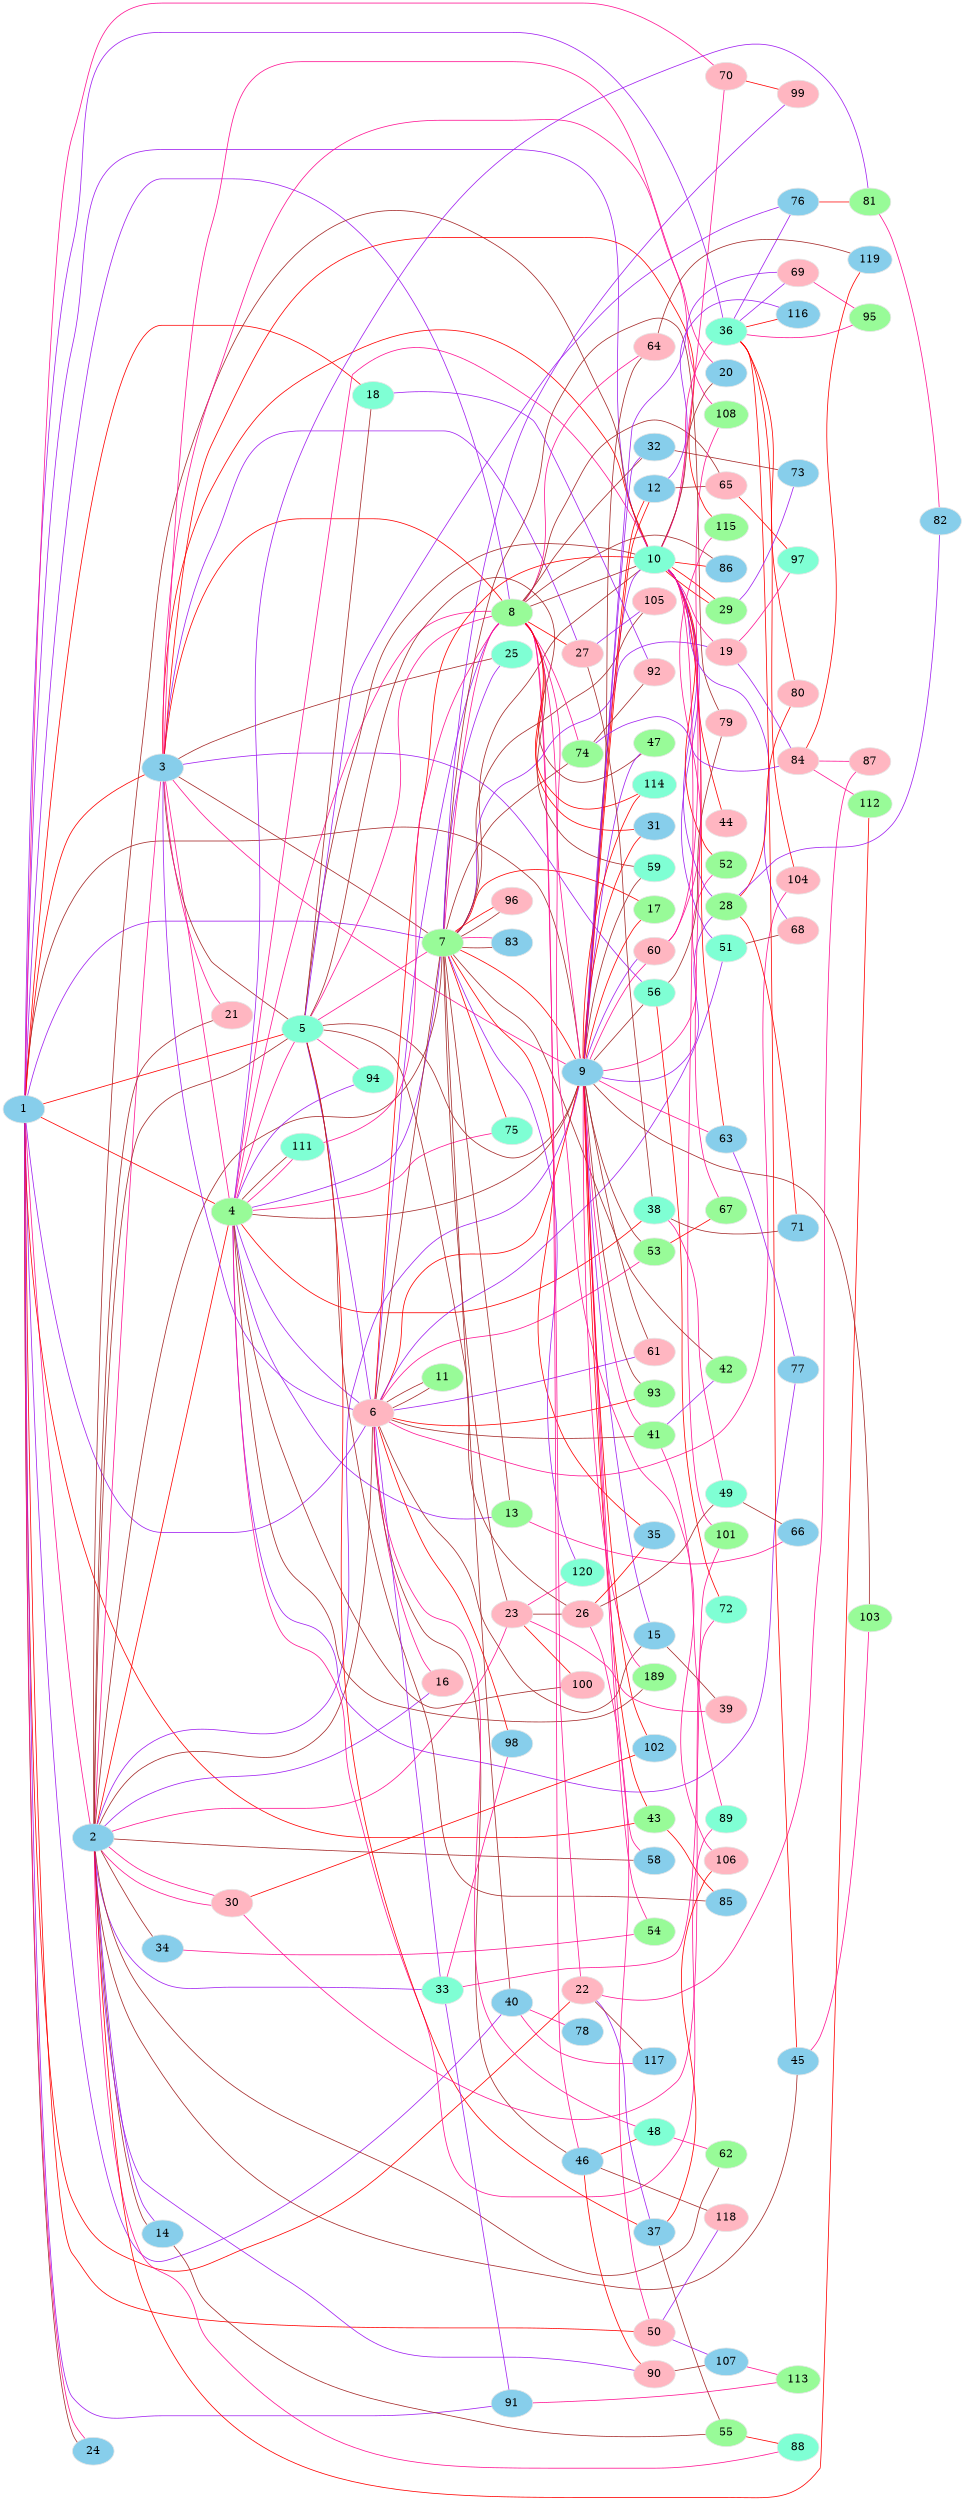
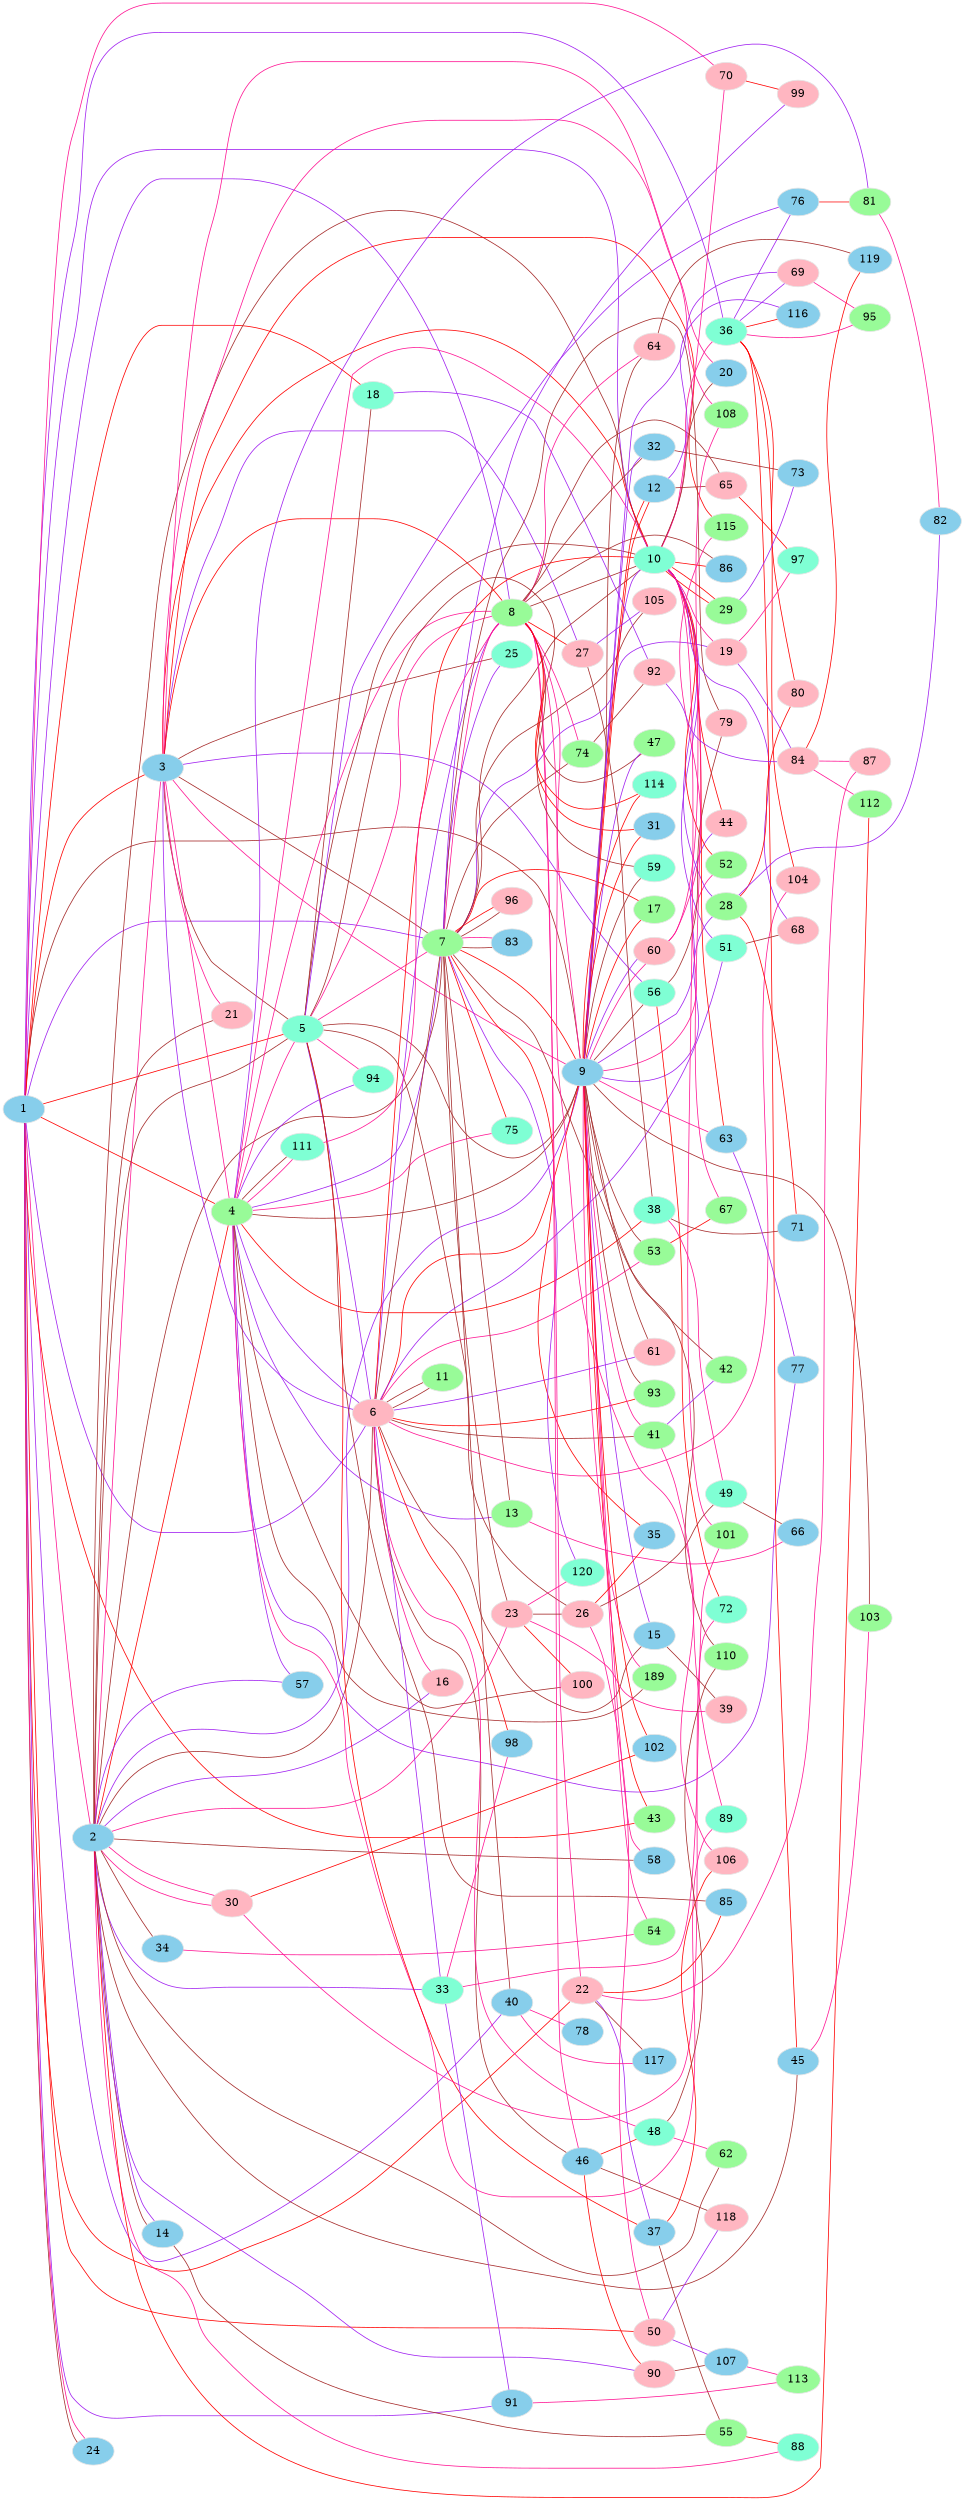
(683, 728) -> (712, 749)
none -> (686, 996)
none -> (726, 1657)
none -> (303, 1685)
(688, 1857) -> (677, 1977)
